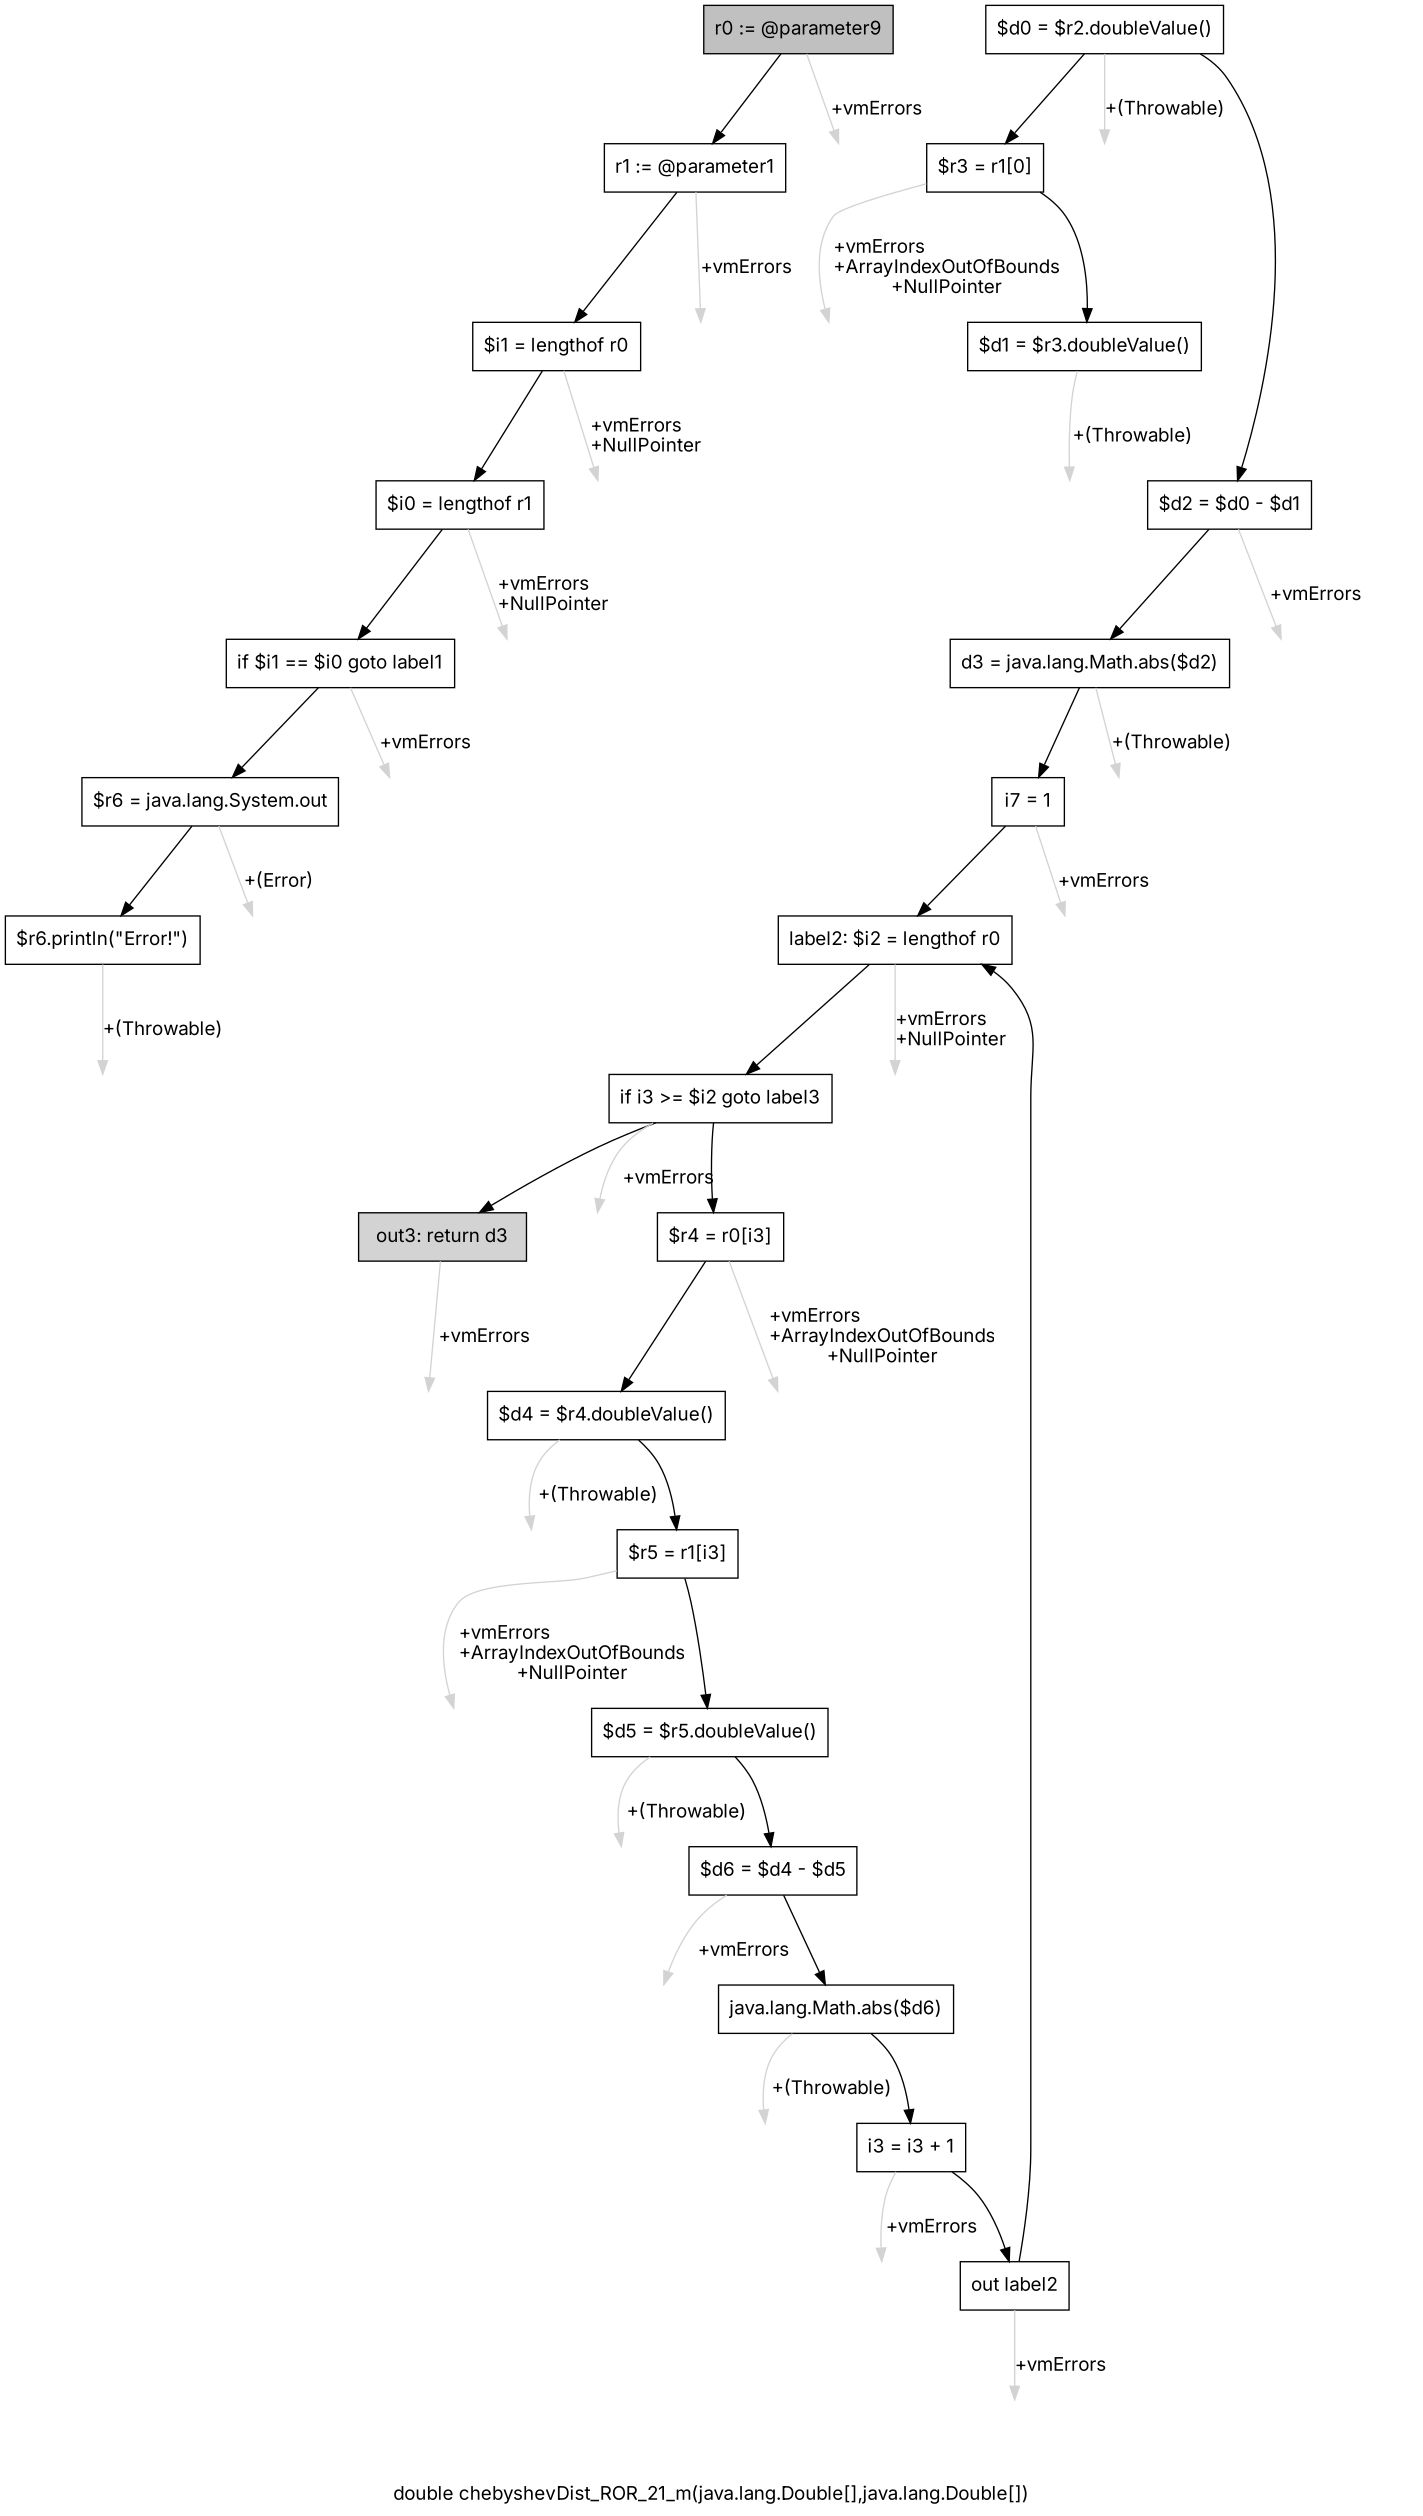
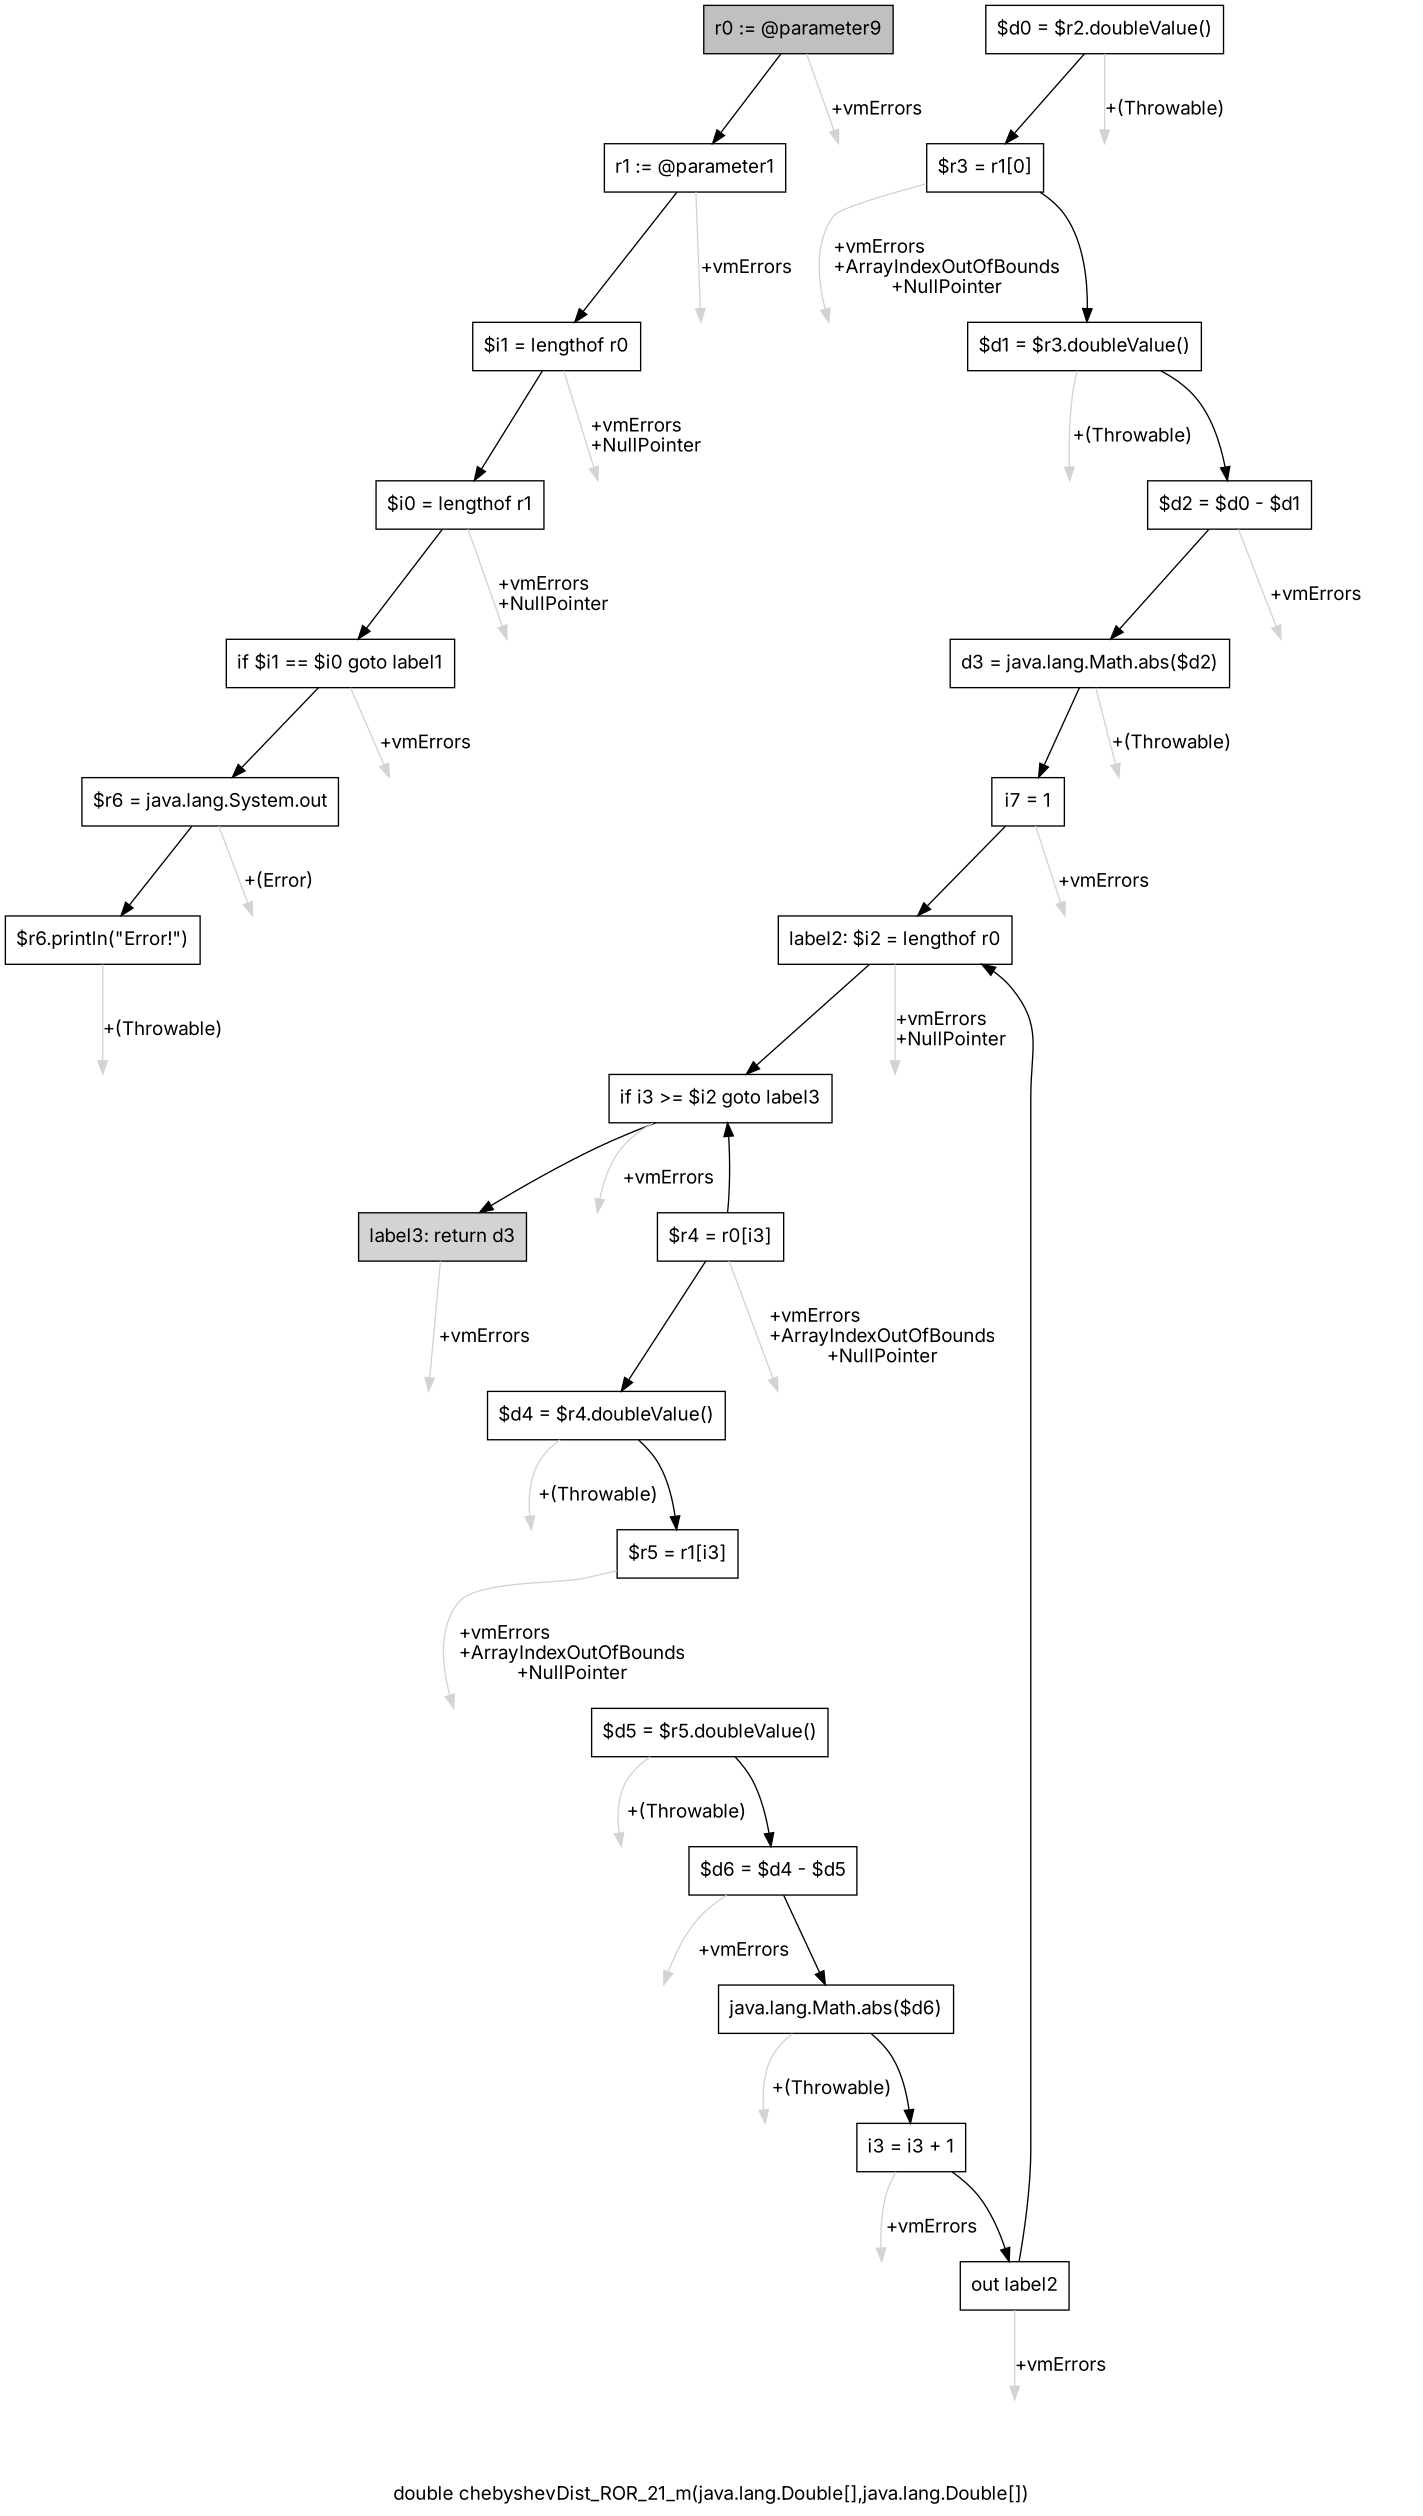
(1275, 252) -> (1205, 411)
(712, 1161) -> (730, 1175)
(443, 1237) -> (443, 1237)
(697, 1636) -> none
